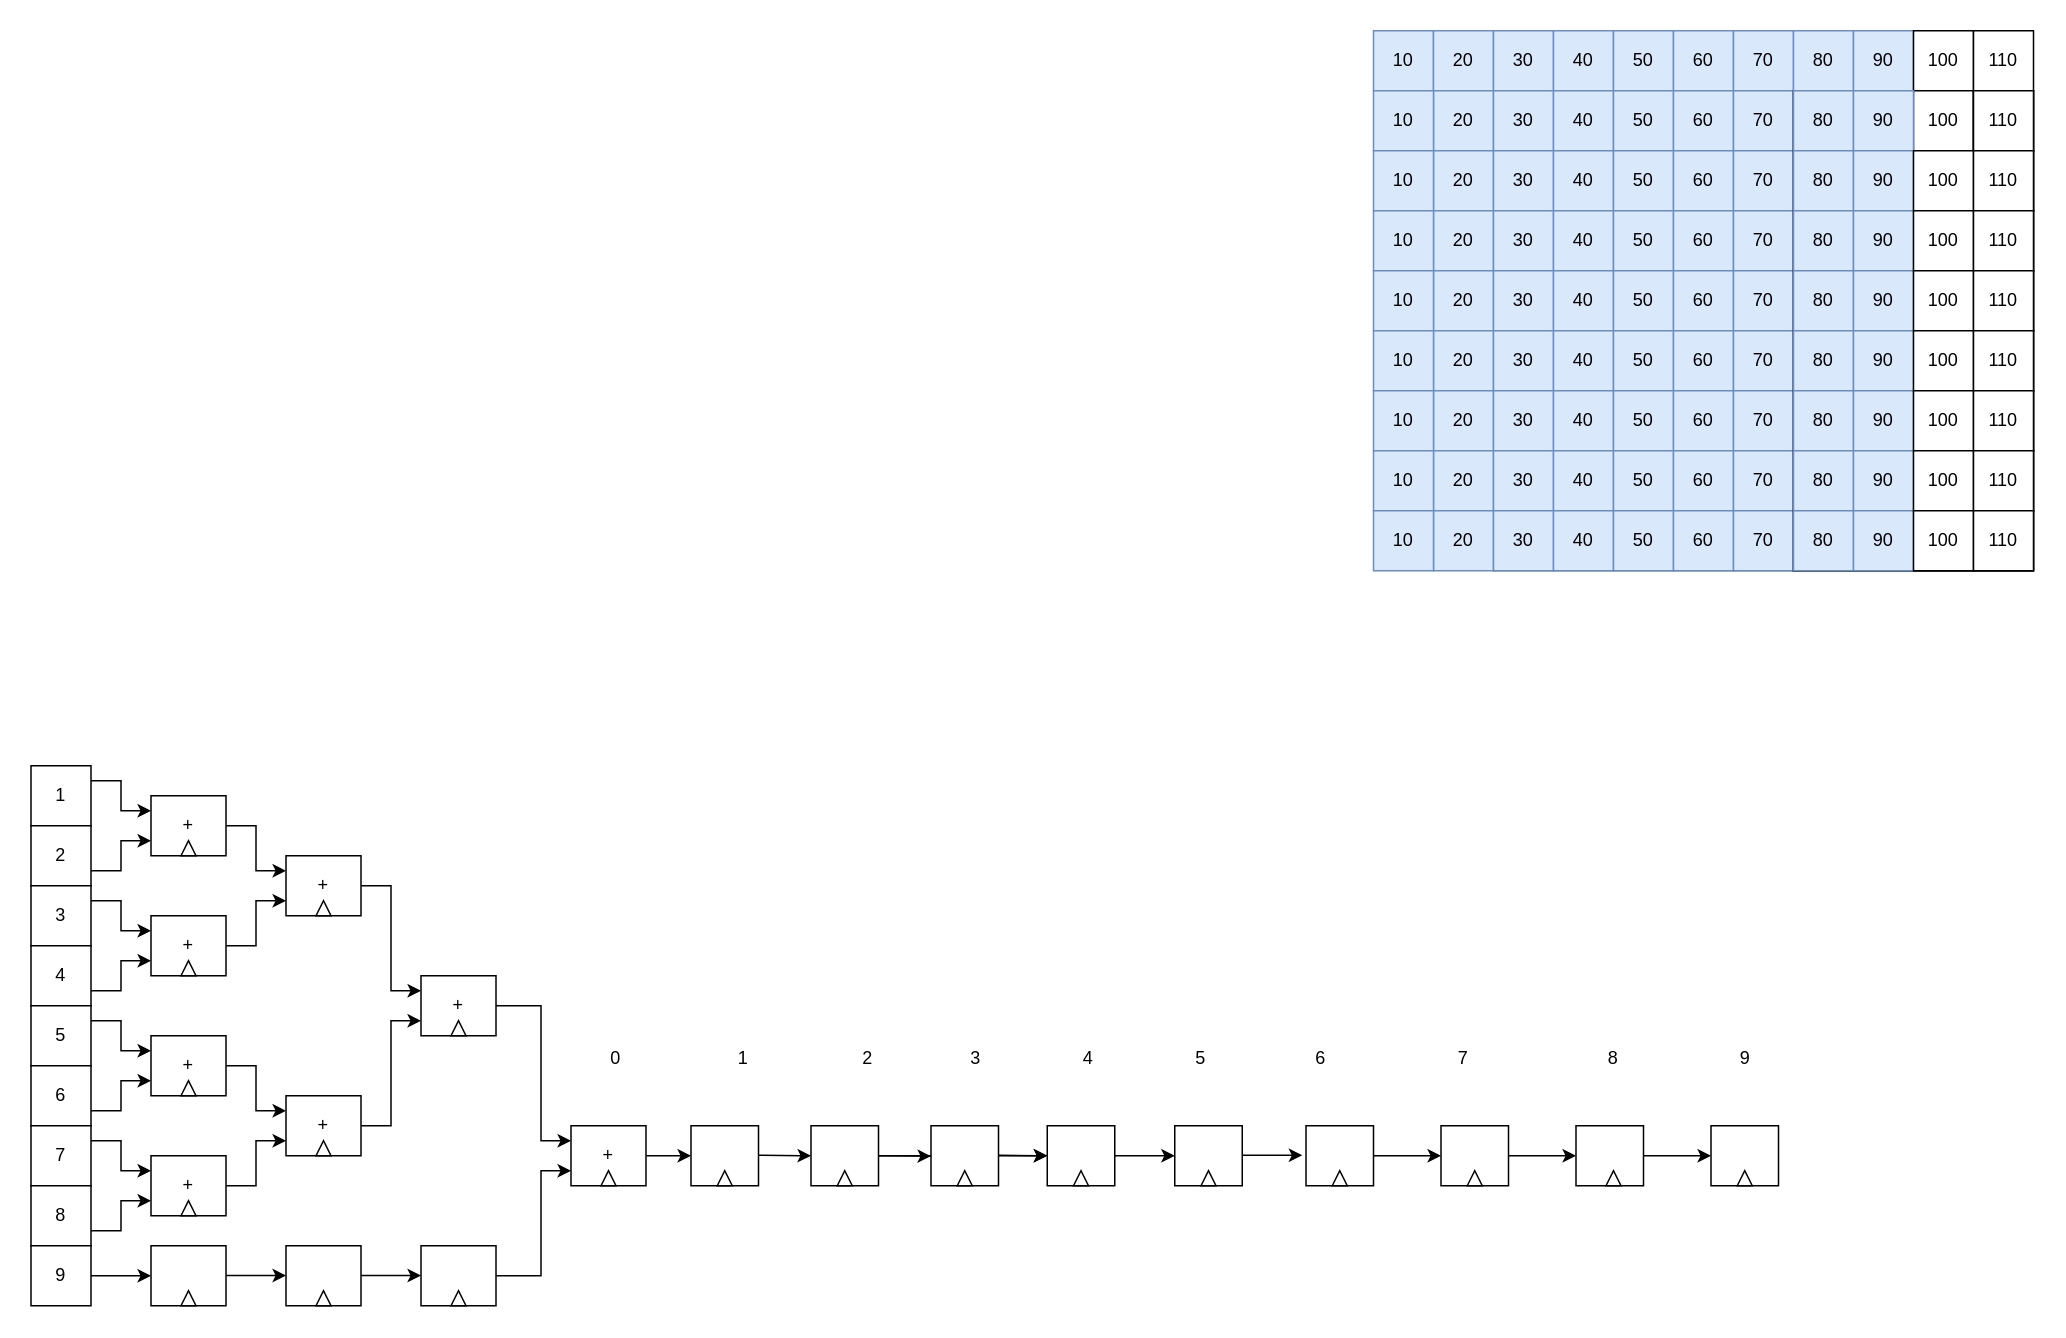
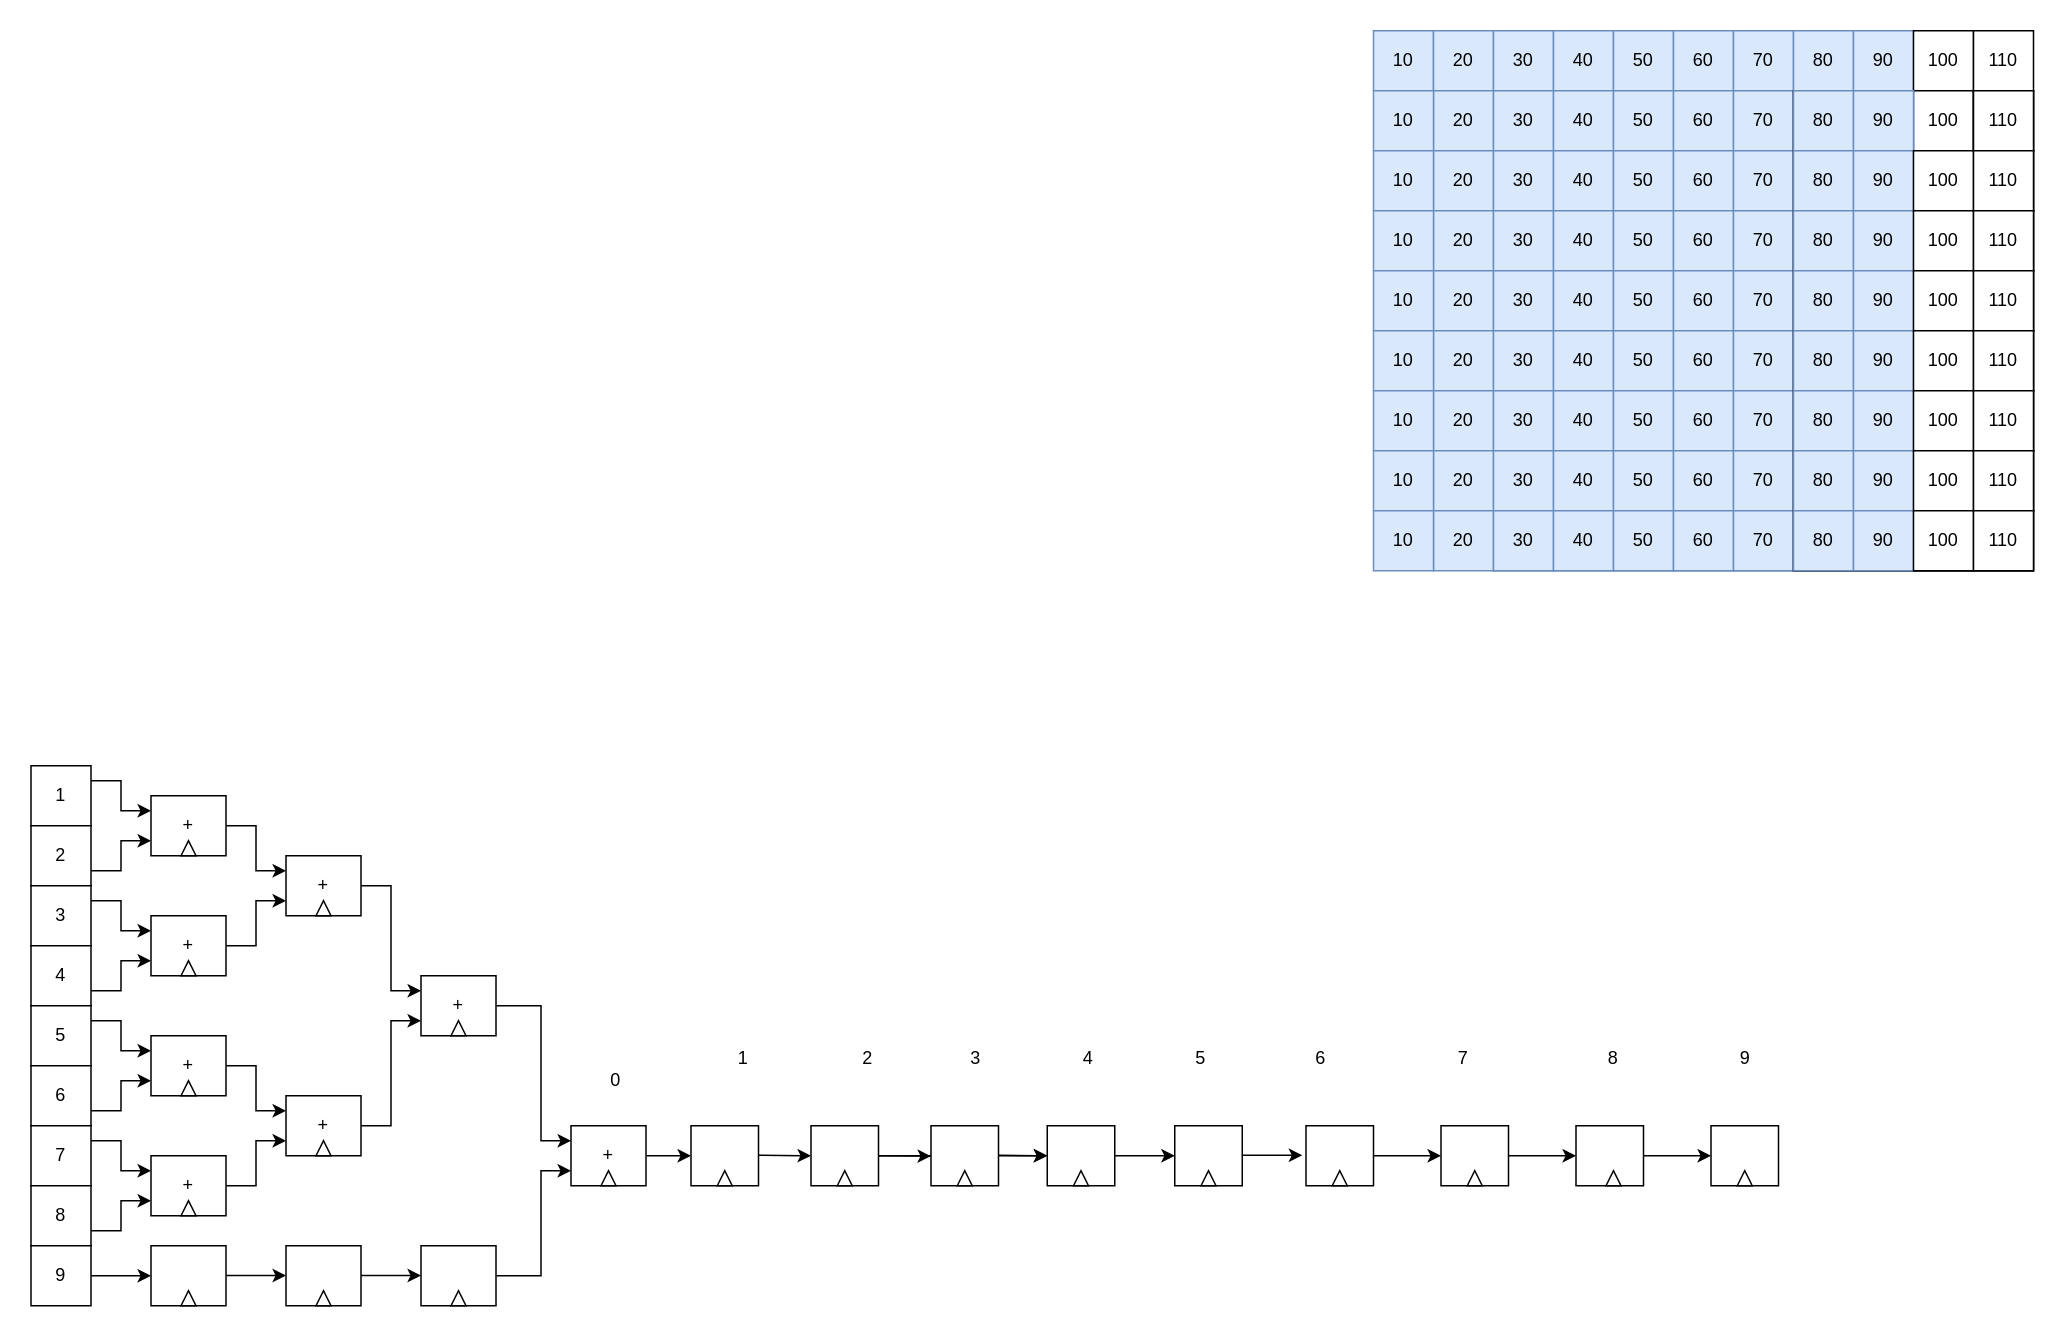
(616, 1058) -> (616, 1081)
